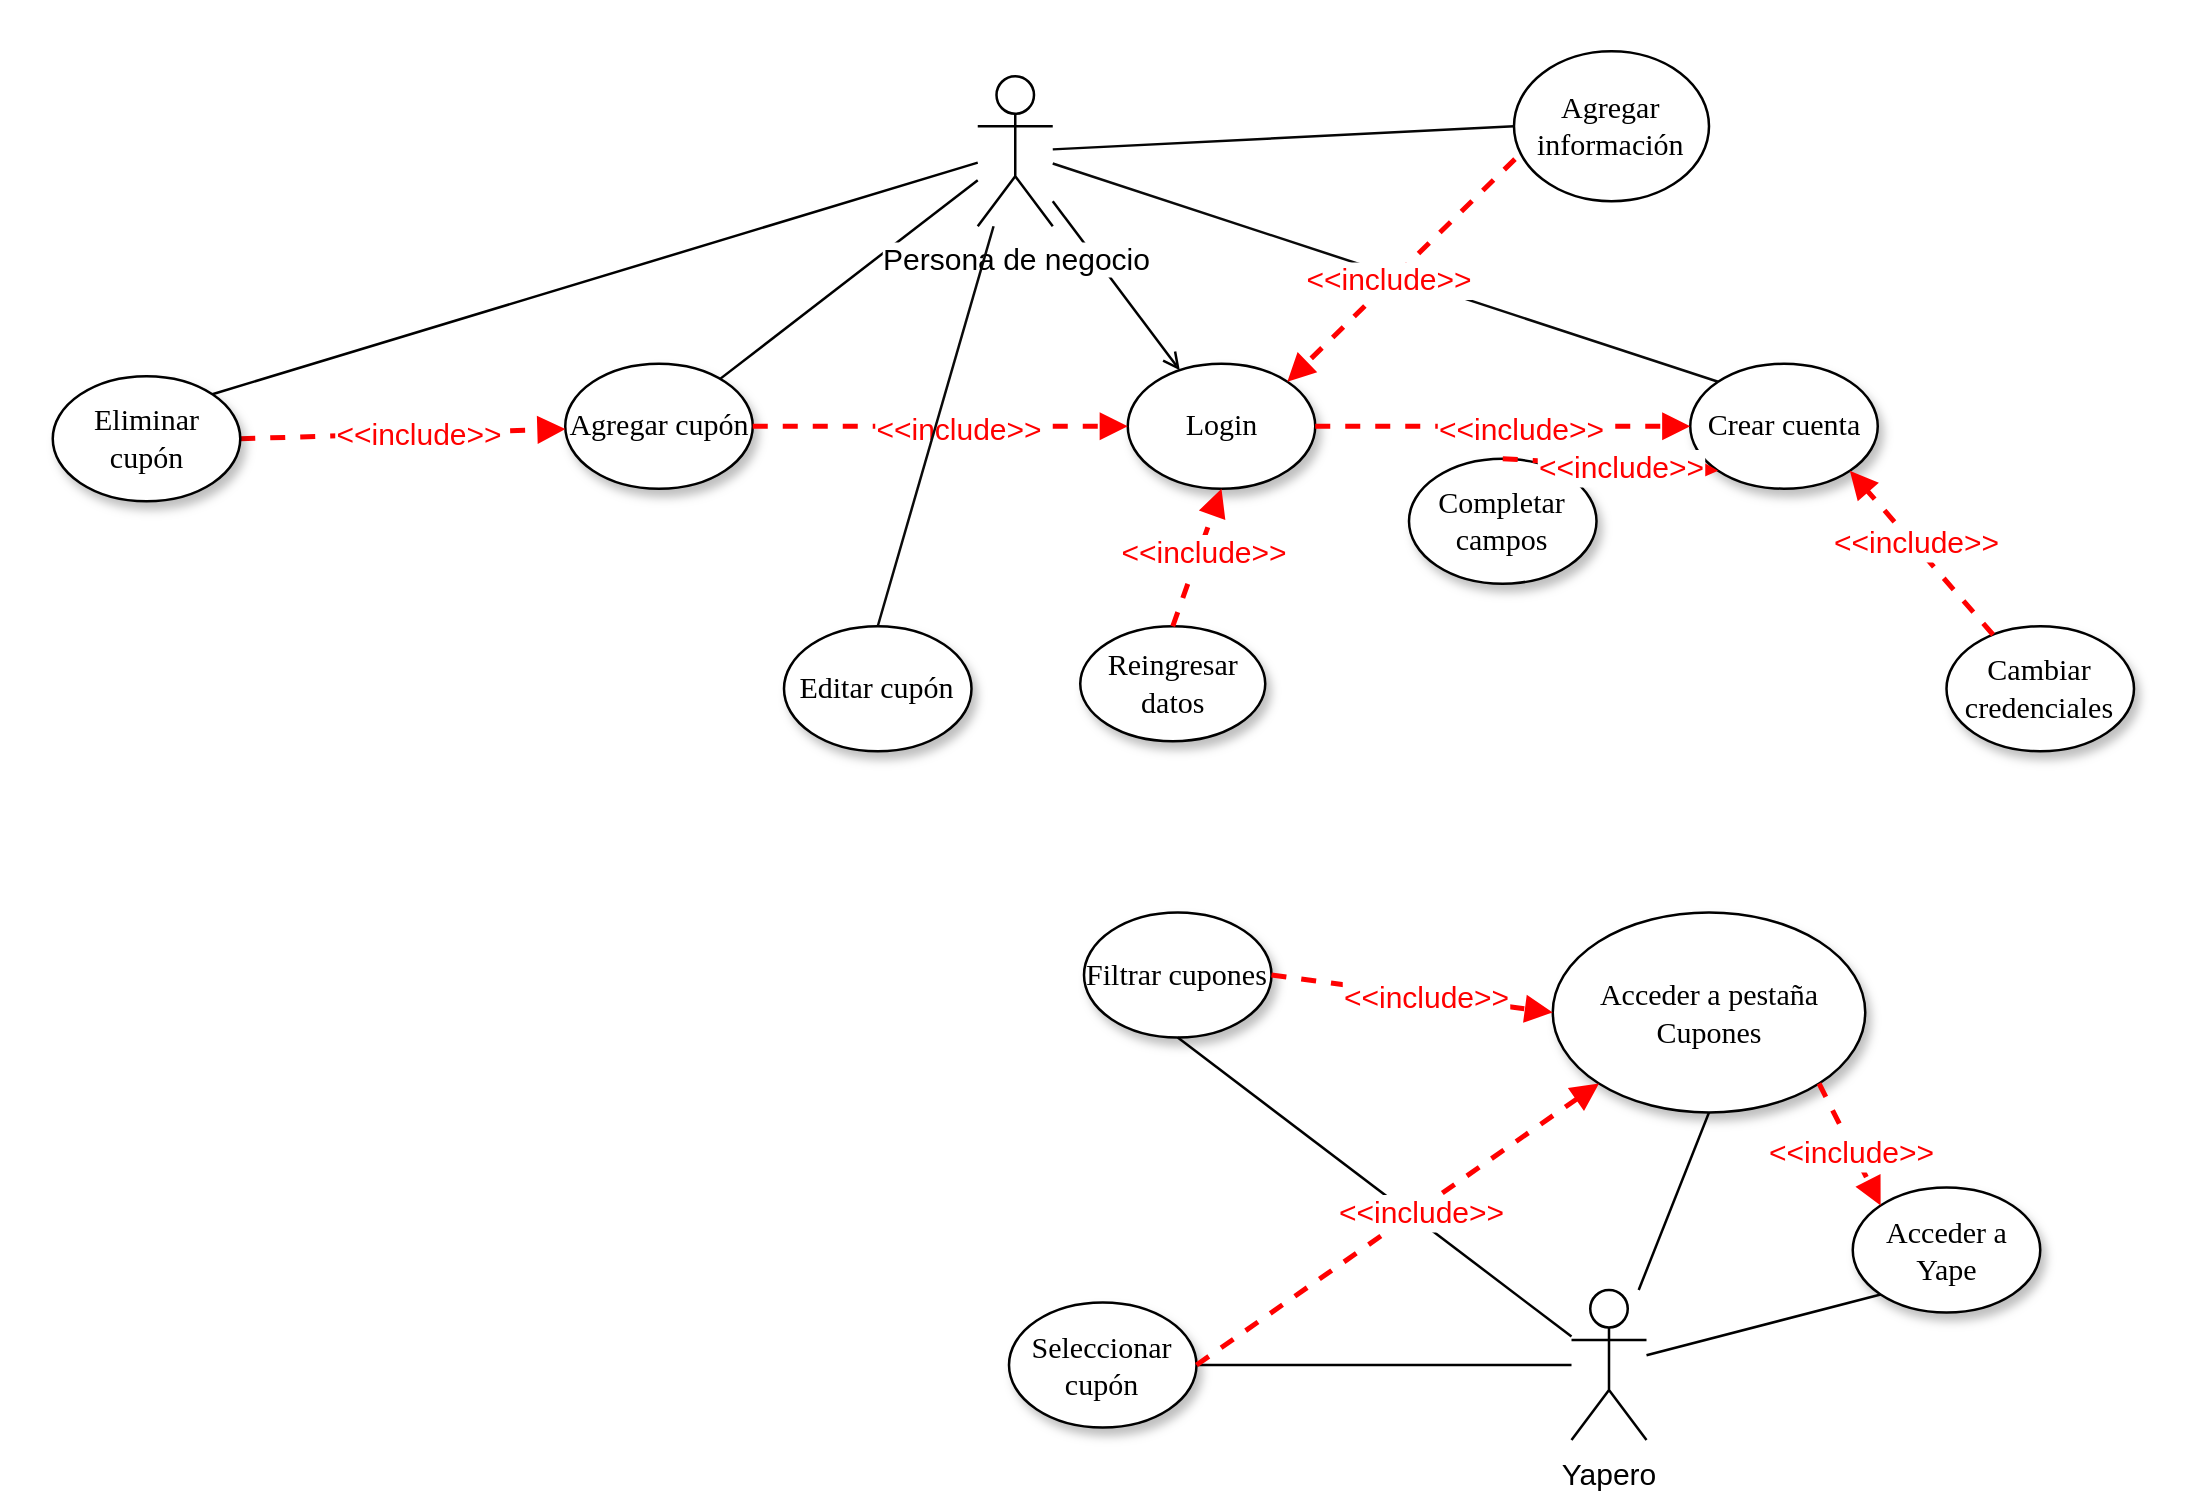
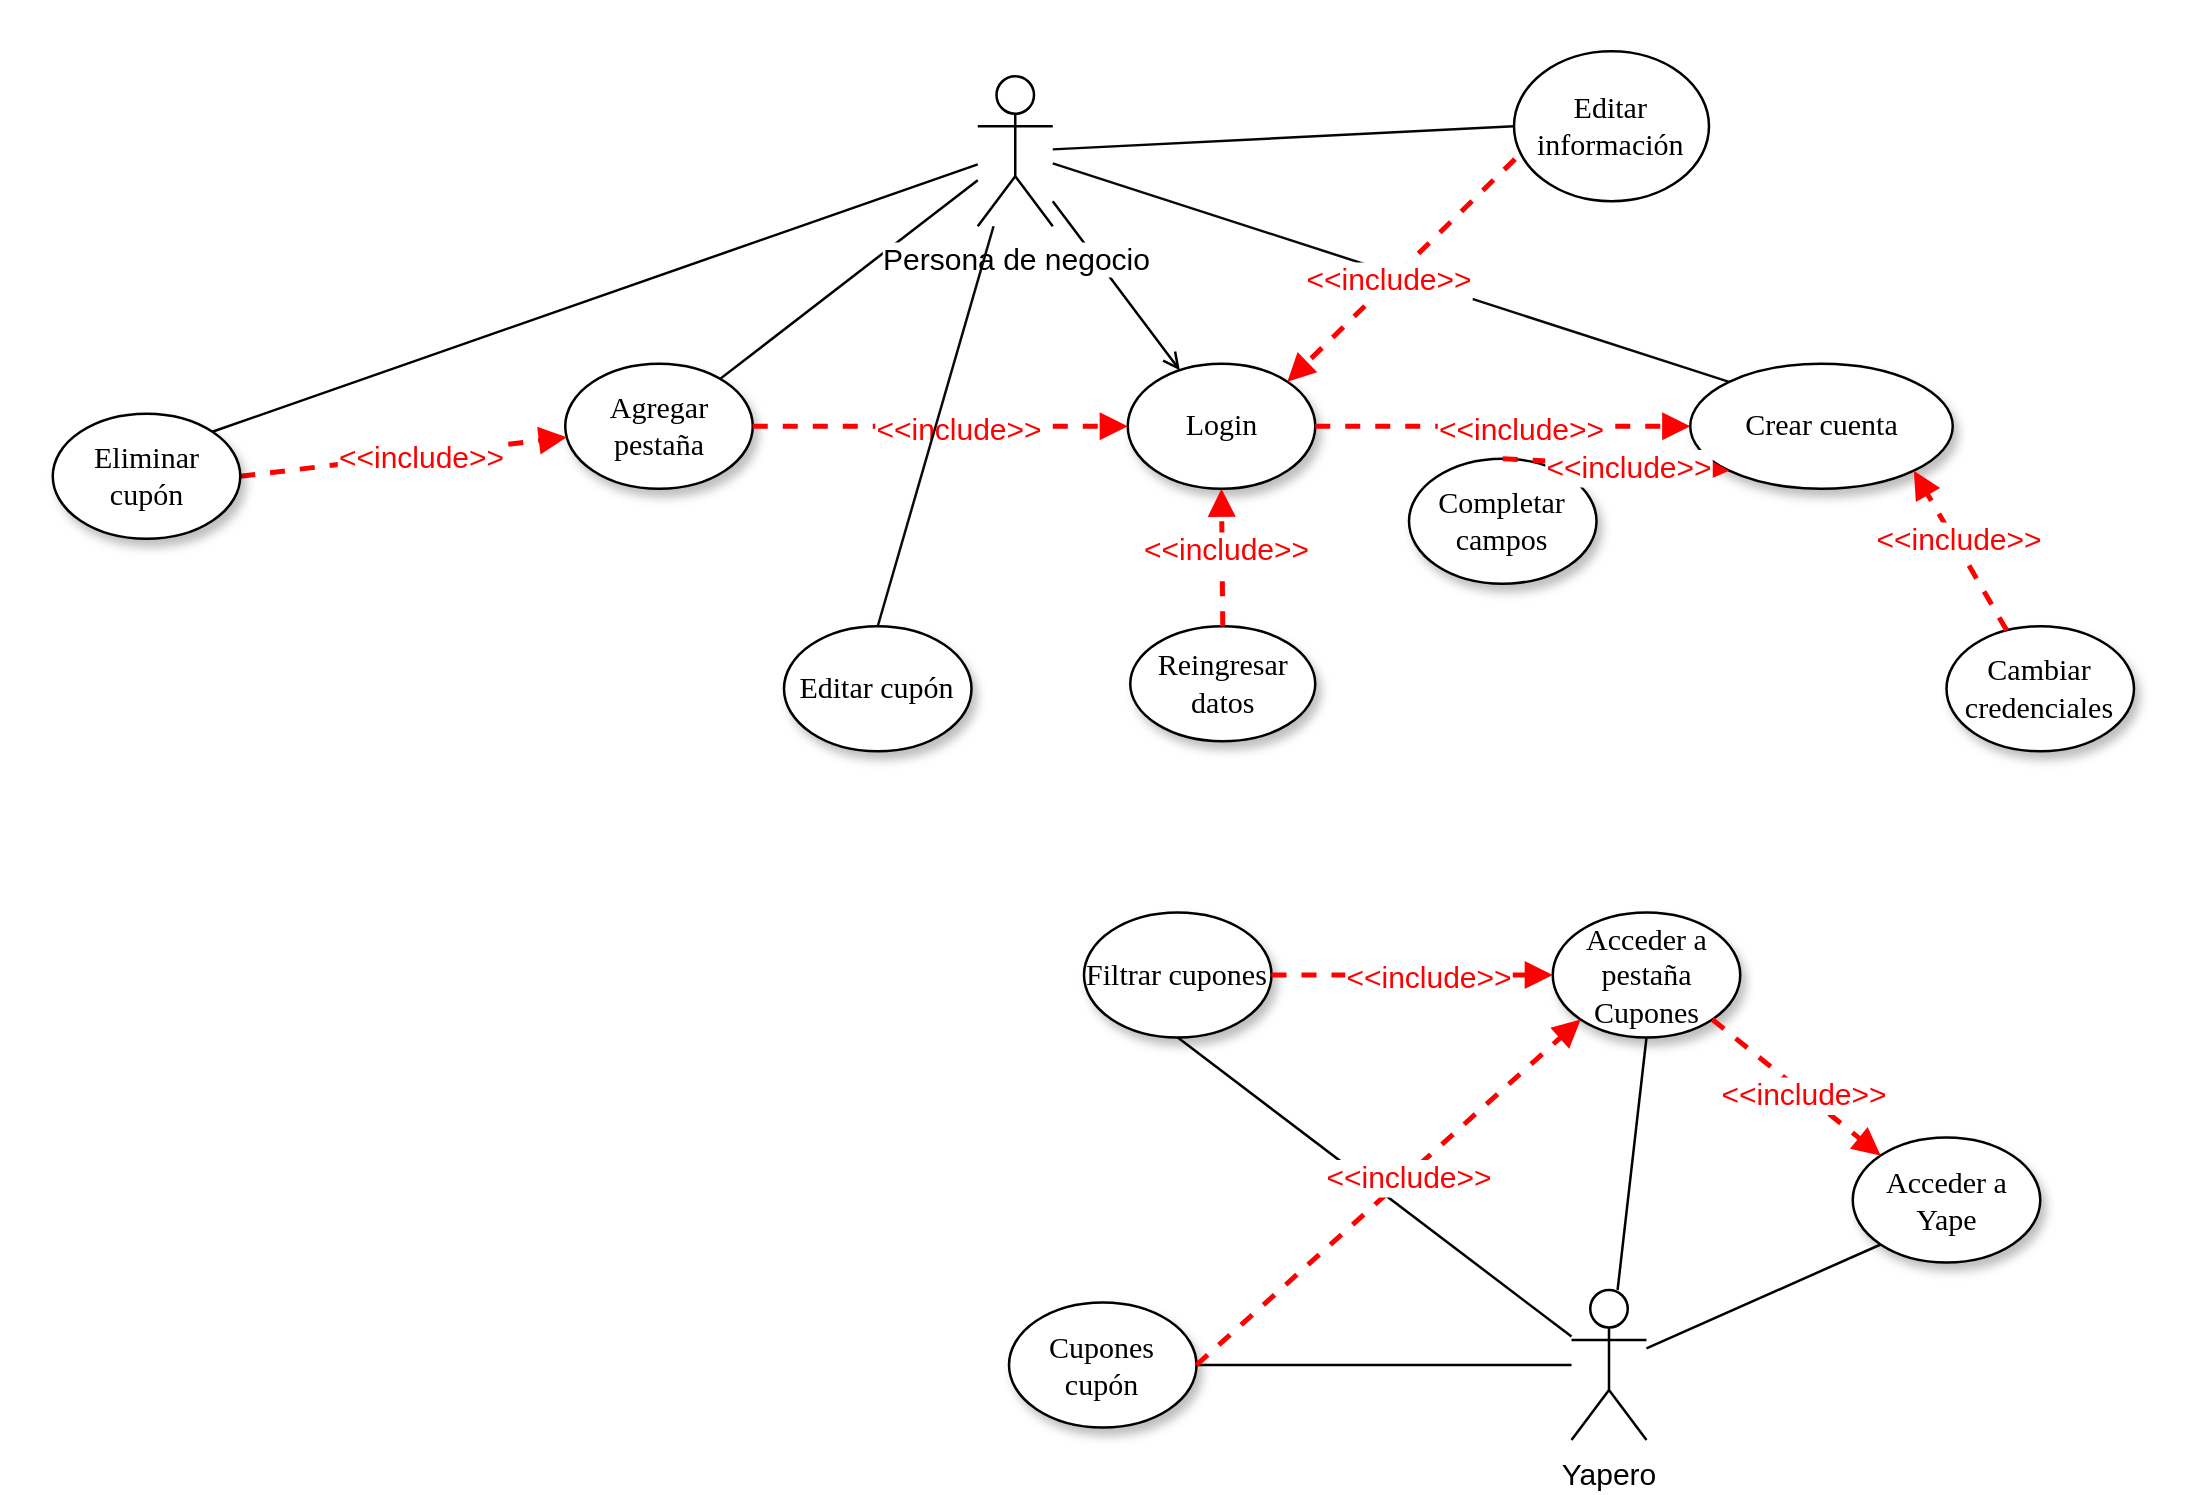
(1611, 126) -> (1611, 126)
(660, 426) -> (660, 426)
(1784, 426) -> (1821, 426)
(146, 439) -> (146, 476)
(1173, 684) -> (1223, 684)
(1709, 1013) -> (1646, 975)
(1946, 1250) -> (1946, 1200)
(1103, 1366) -> (1103, 1366)
